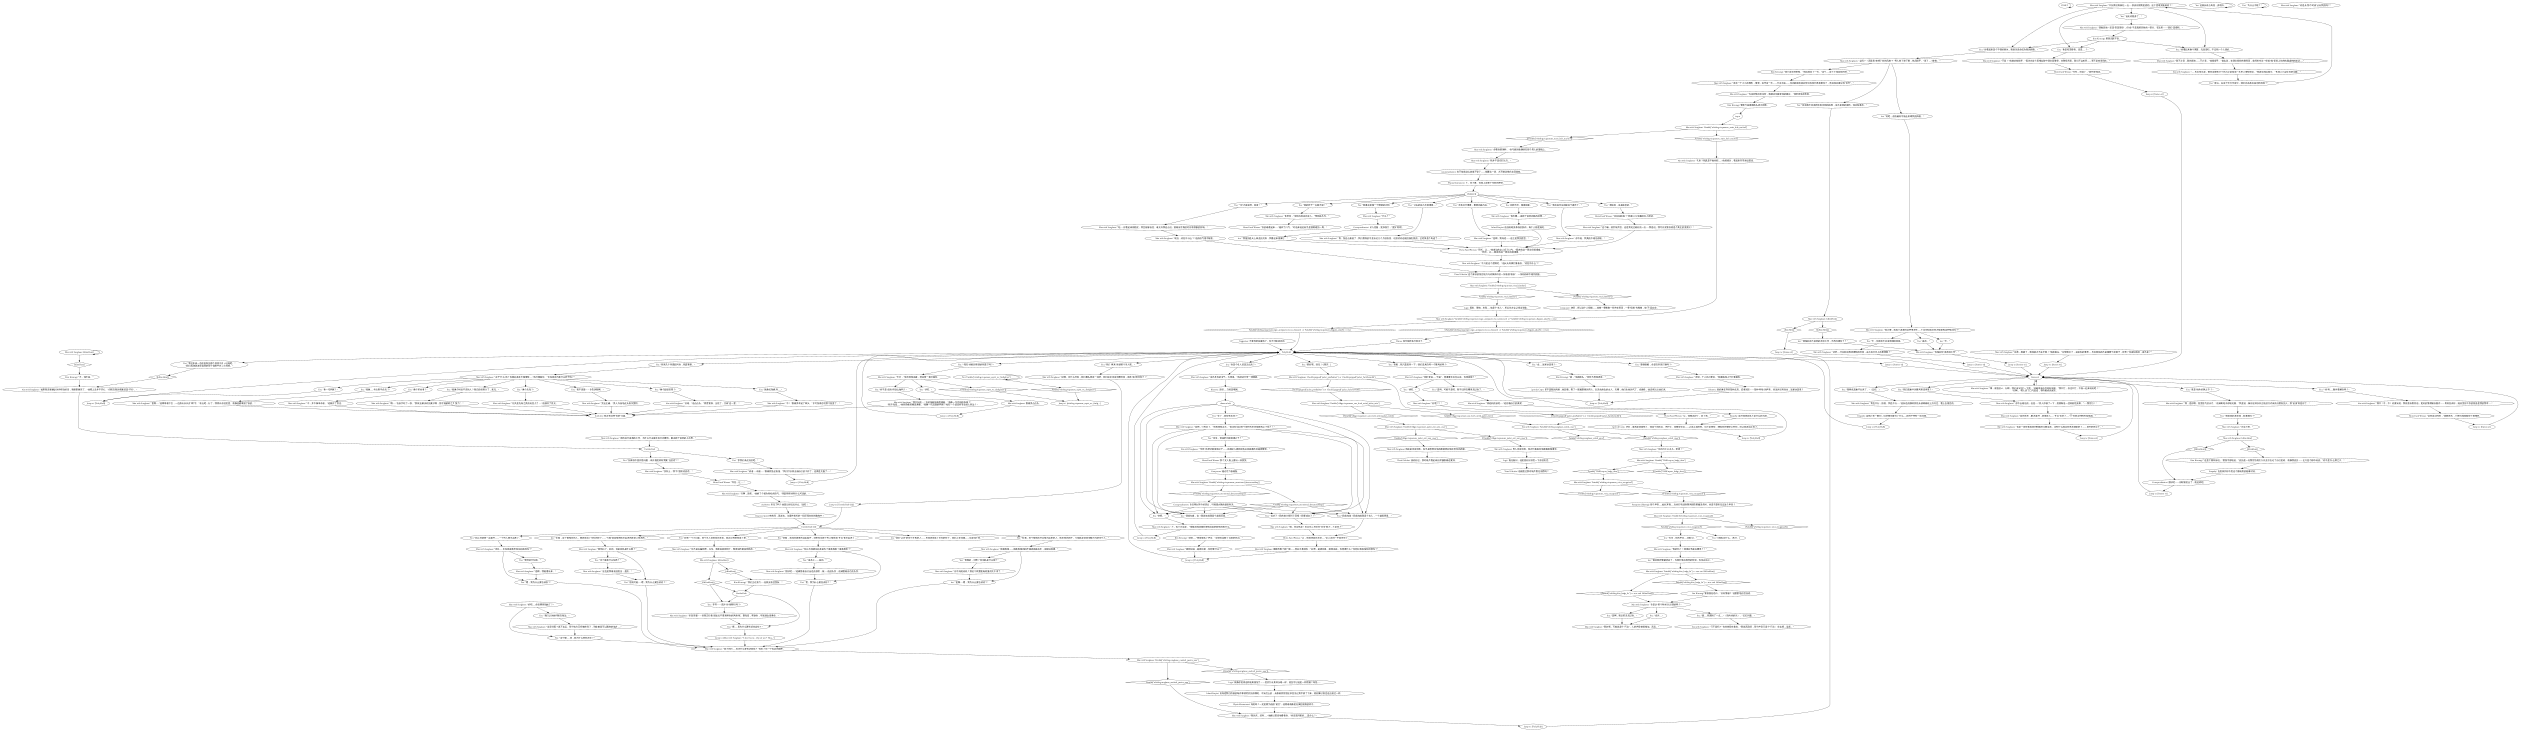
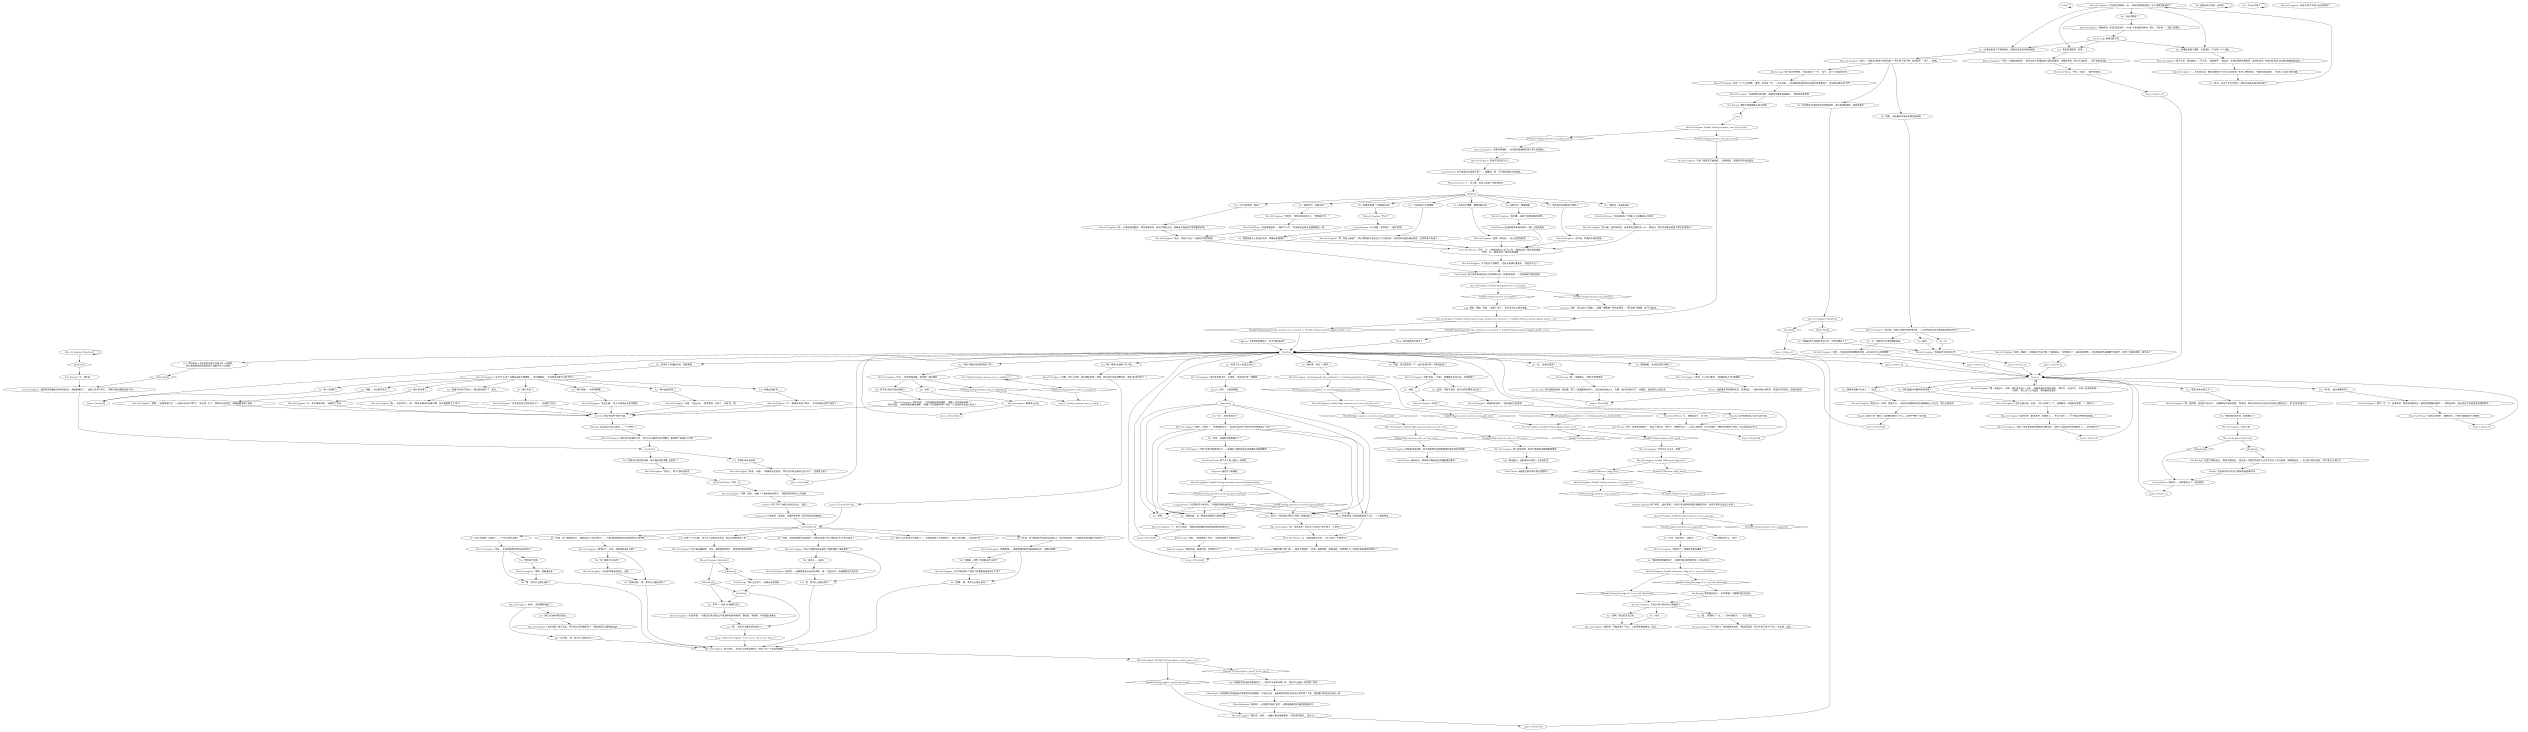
none -> (1235, 233)
none -> (613, 427)
(575, 632) -> none
